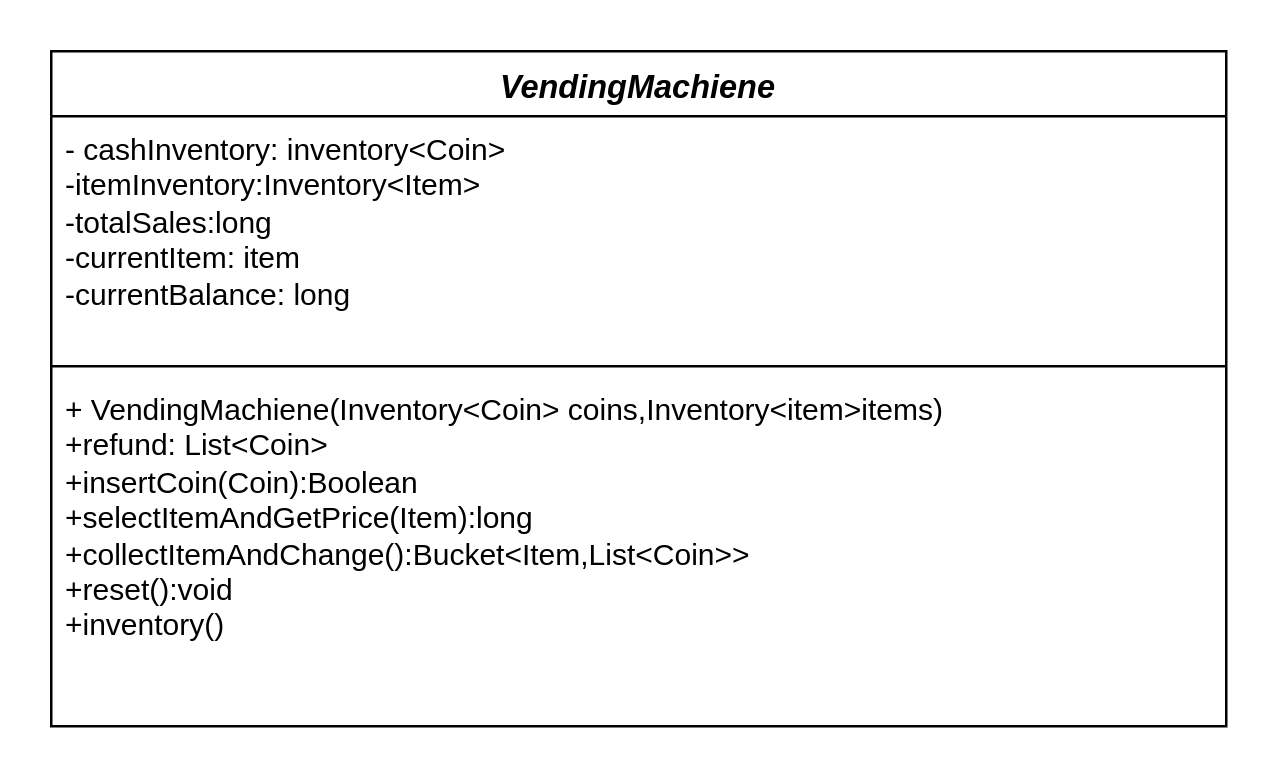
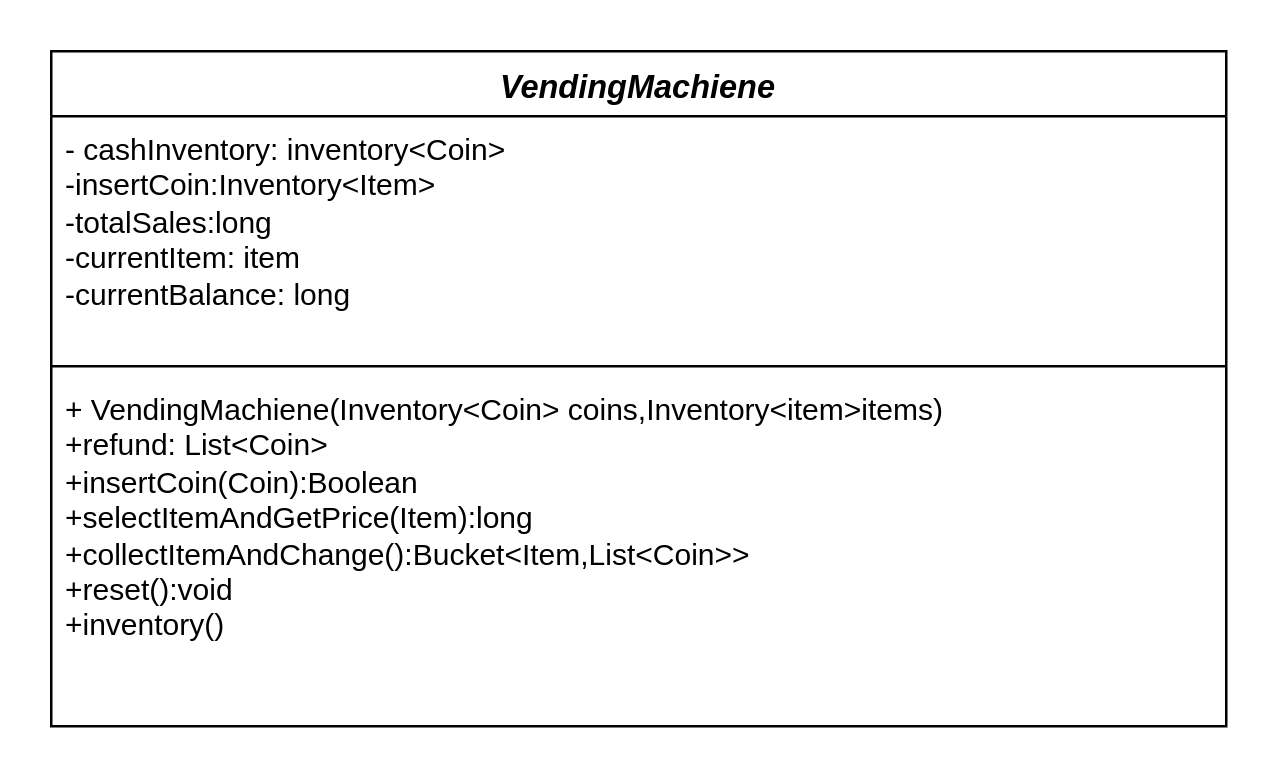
(316, 224) -> (316, 224)
